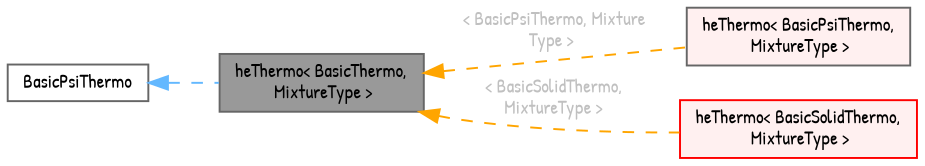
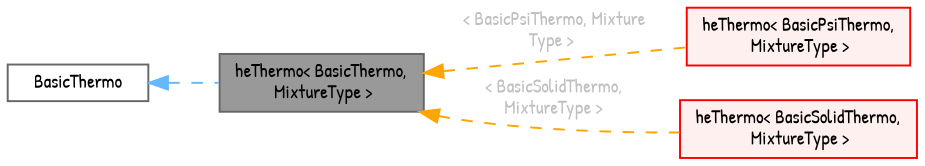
(798, 37) -> (798, 37)
(78, 83) -> (78, 83)
